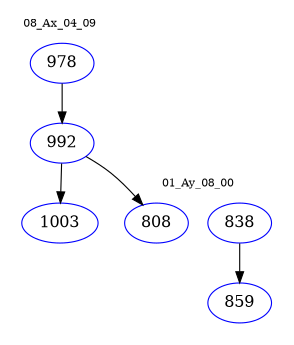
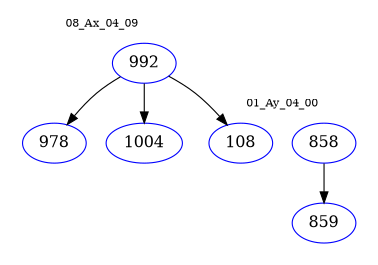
(62, 98) -> (96, 94)
(198, 184) -> (282, 104)
(60, 223) -> (144, 143)
(156, 223) -> (241, 143)
(240, 223) -> (324, 143)
